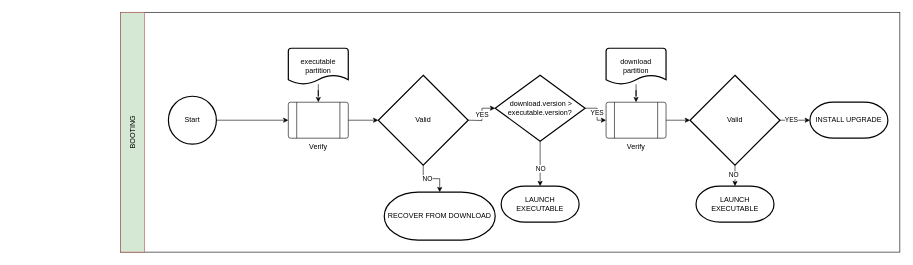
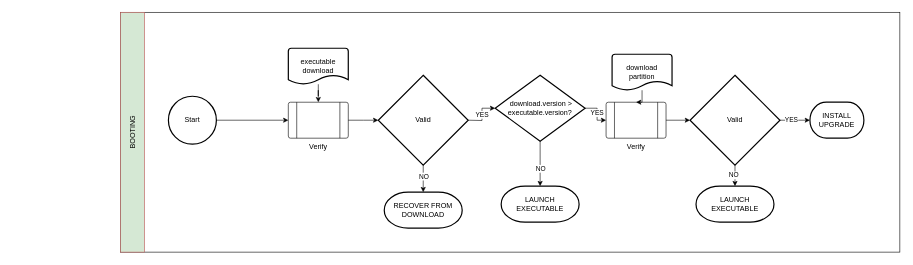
(318, 66) -> (318, 66)
(636, 66) -> (642, 72)
(849, 120) -> (837, 120)
(440, 216) -> (423, 210)
